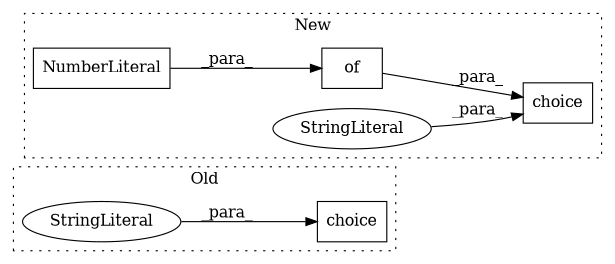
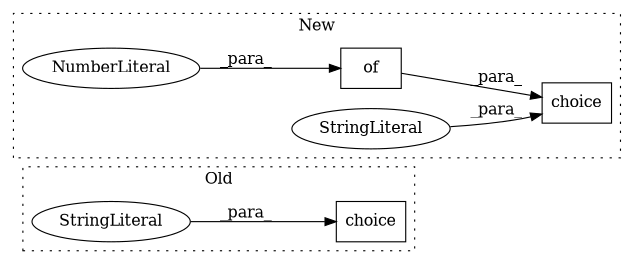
(102, 68) -> (111, 68)
